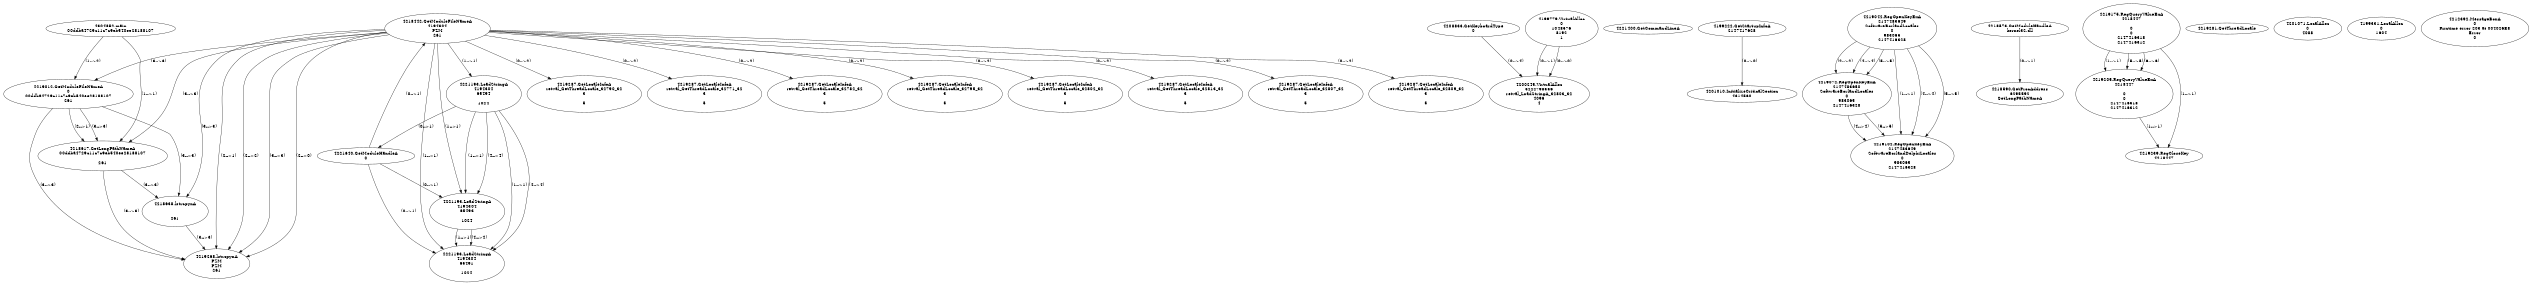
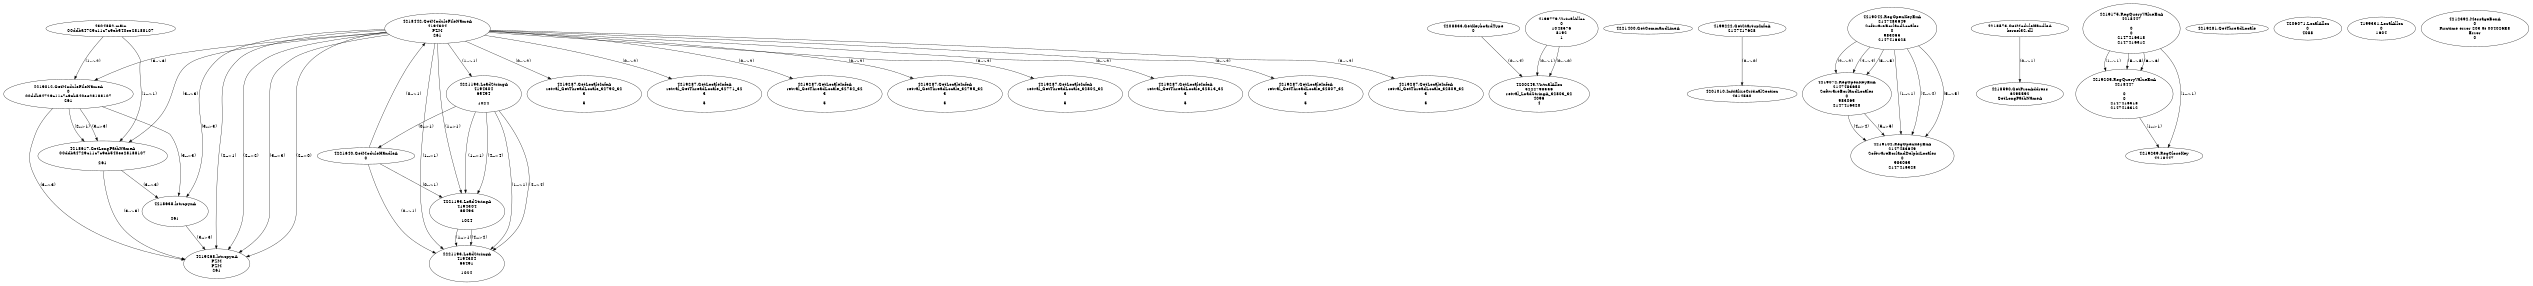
(2308, 29) -> (2308, 29)
